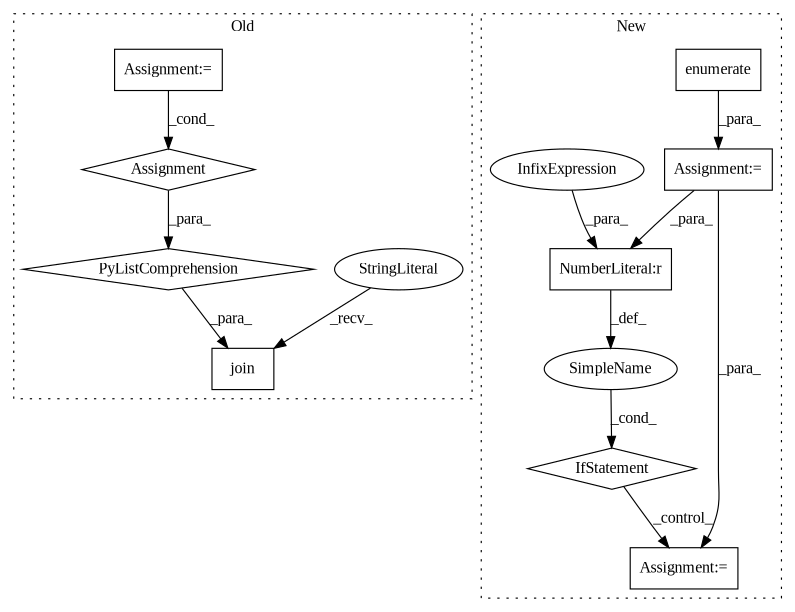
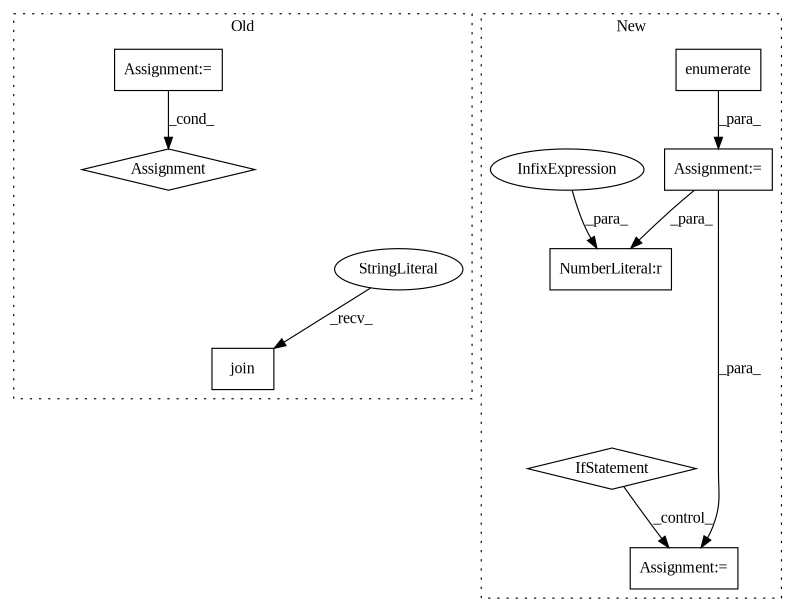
(168, 269) -> none
(611, 369) -> none
